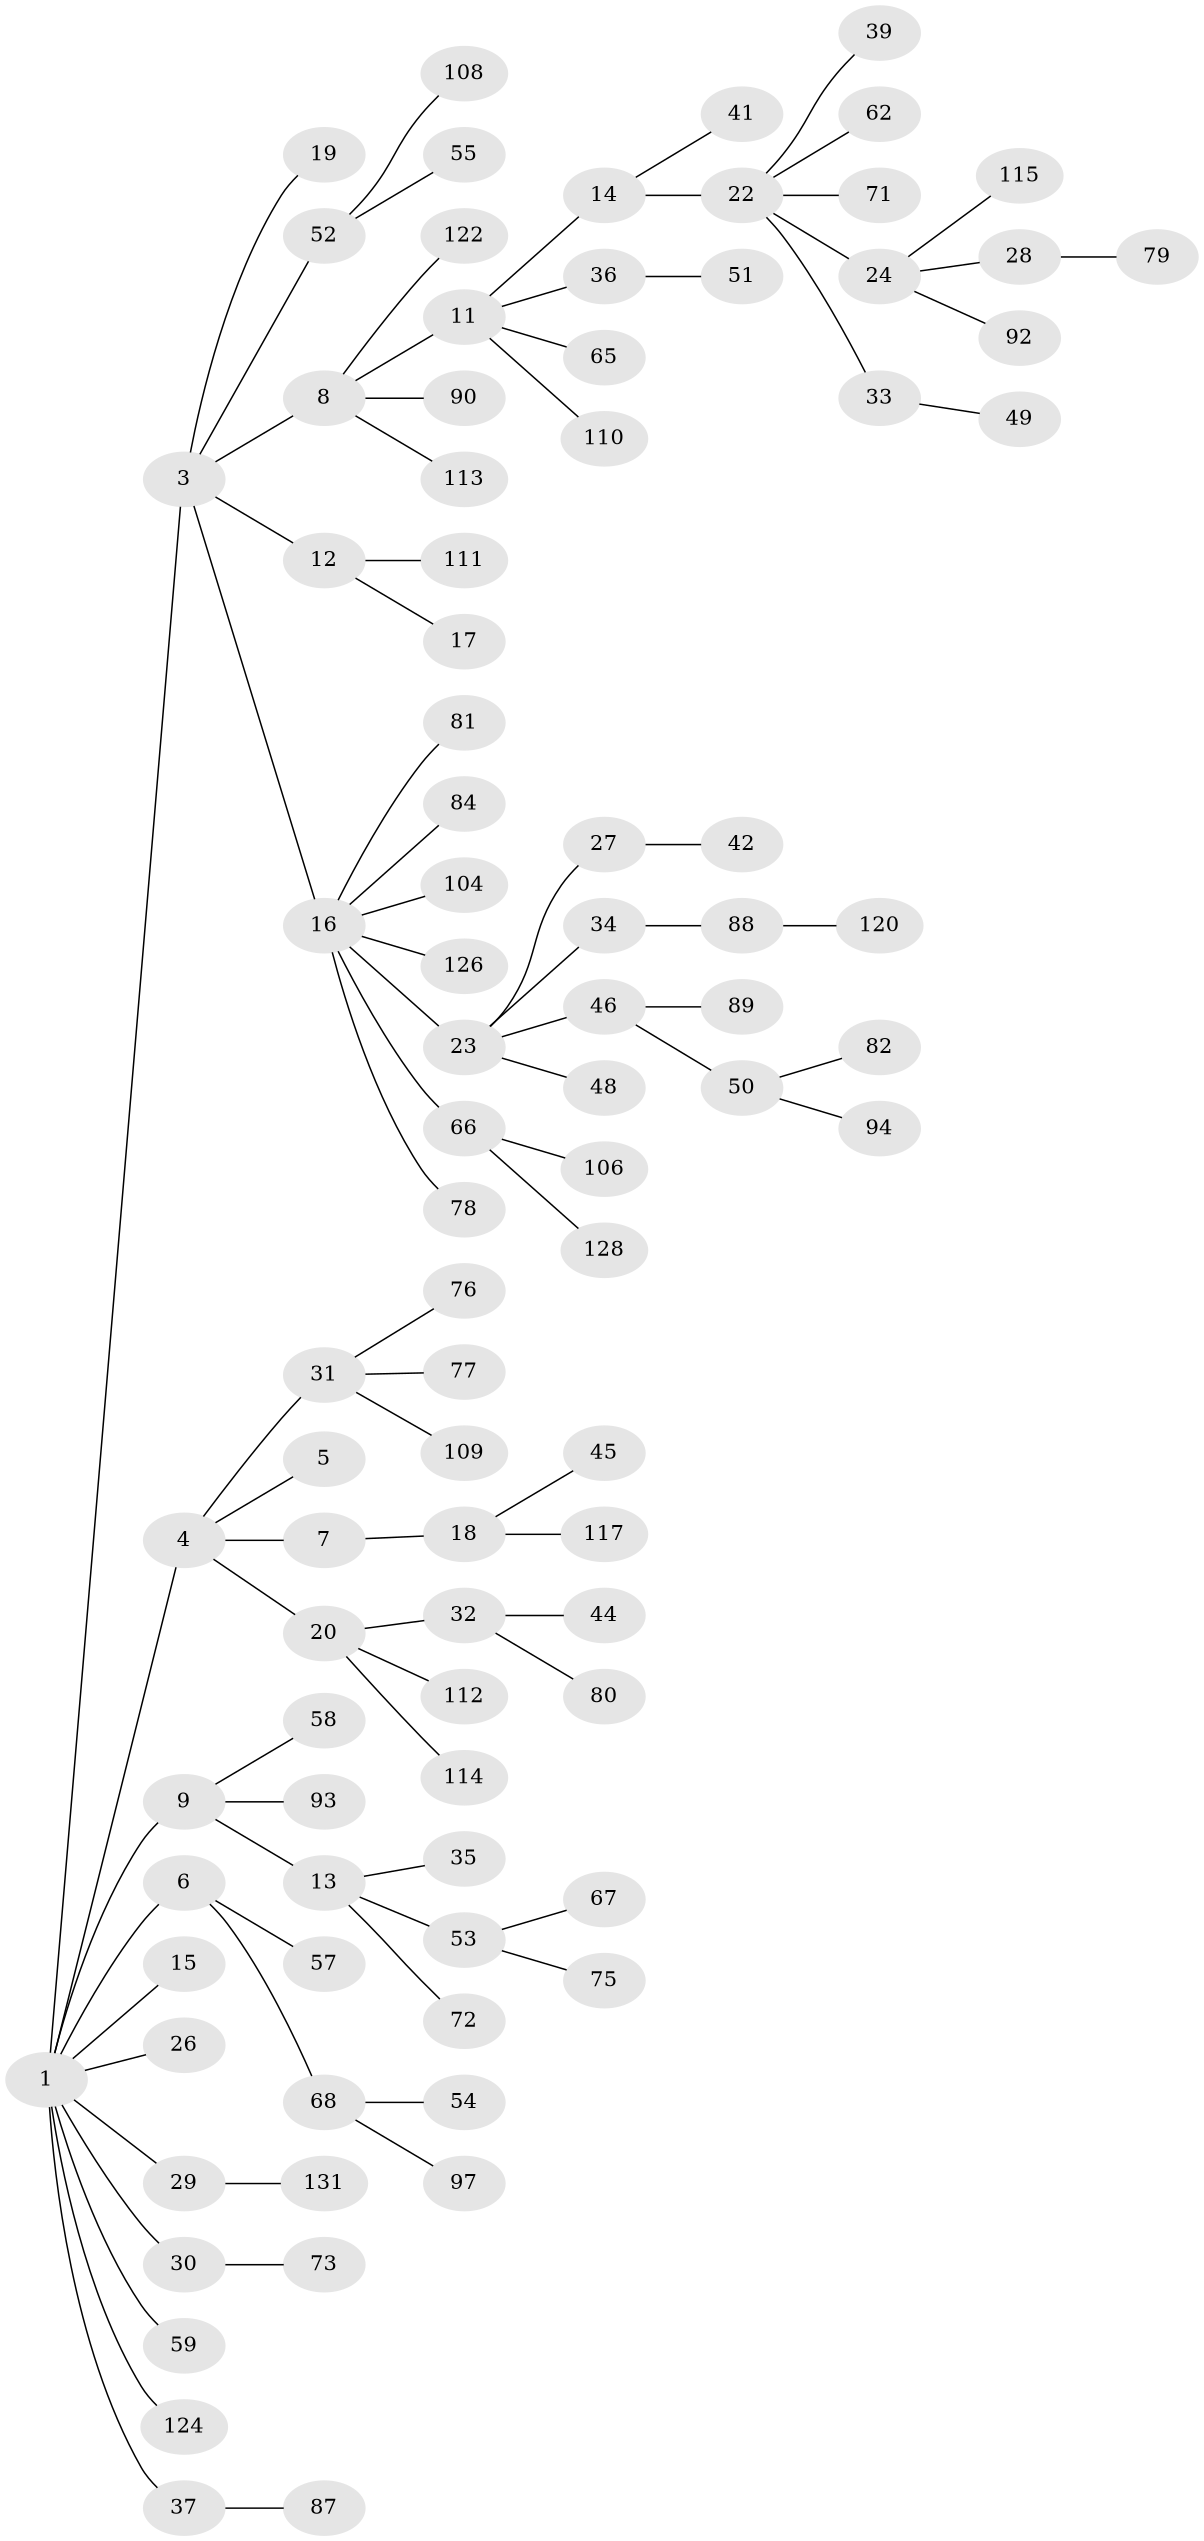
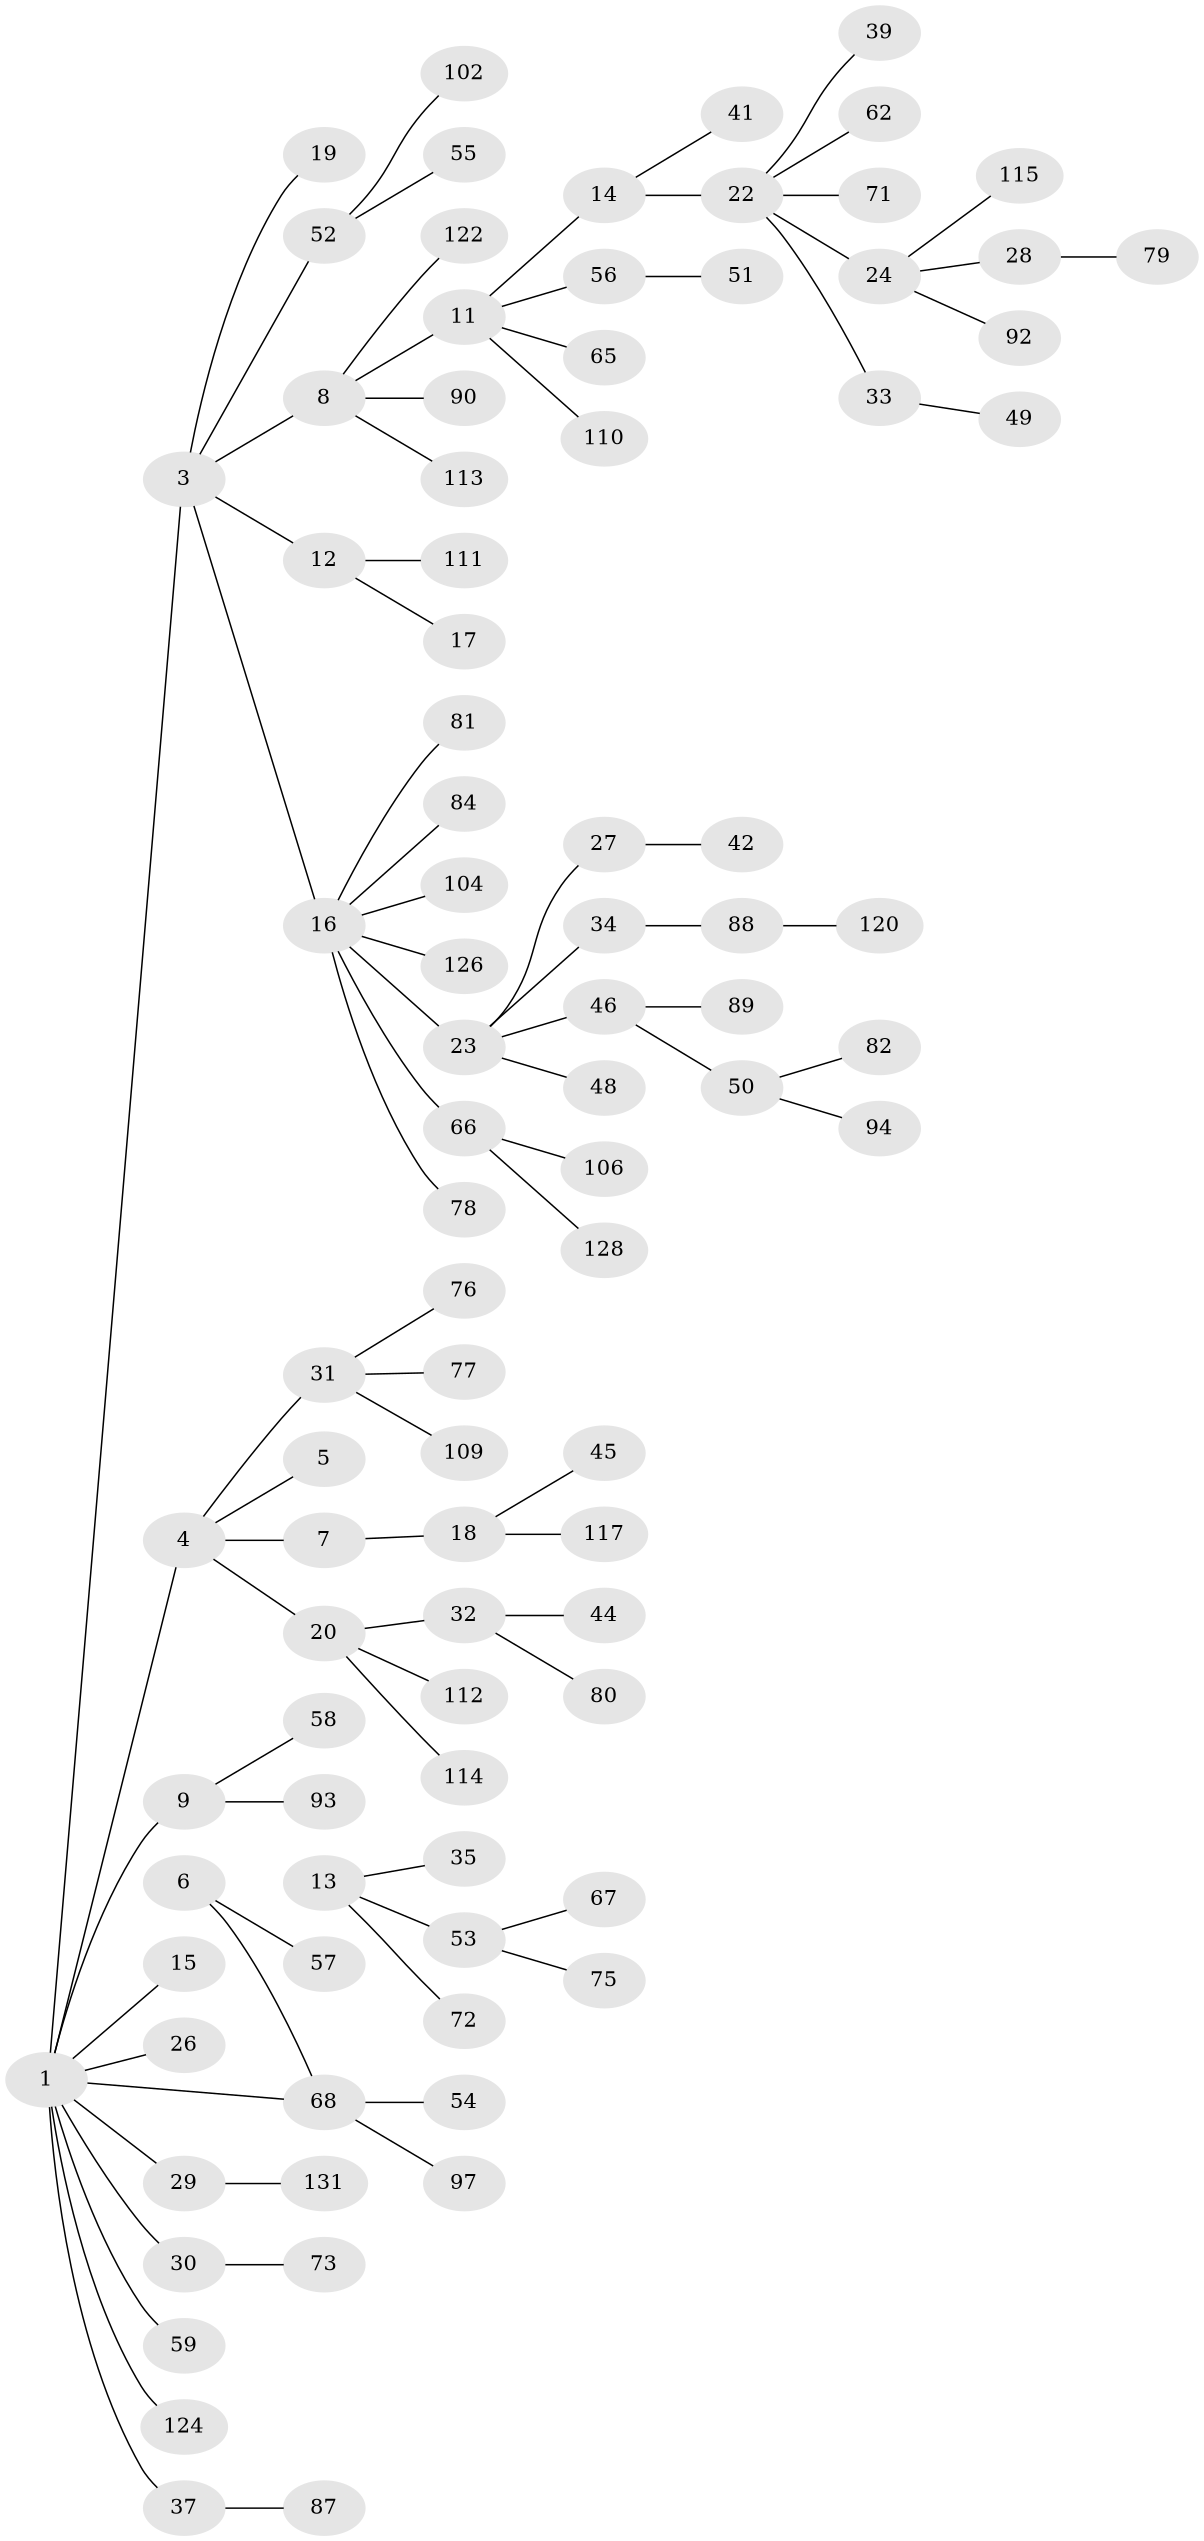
(464, 74) -> (464, 74)
(604, 277) -> (604, 277)
(254, 1842) -> none
(105, 1976) -> (186, 2091)
